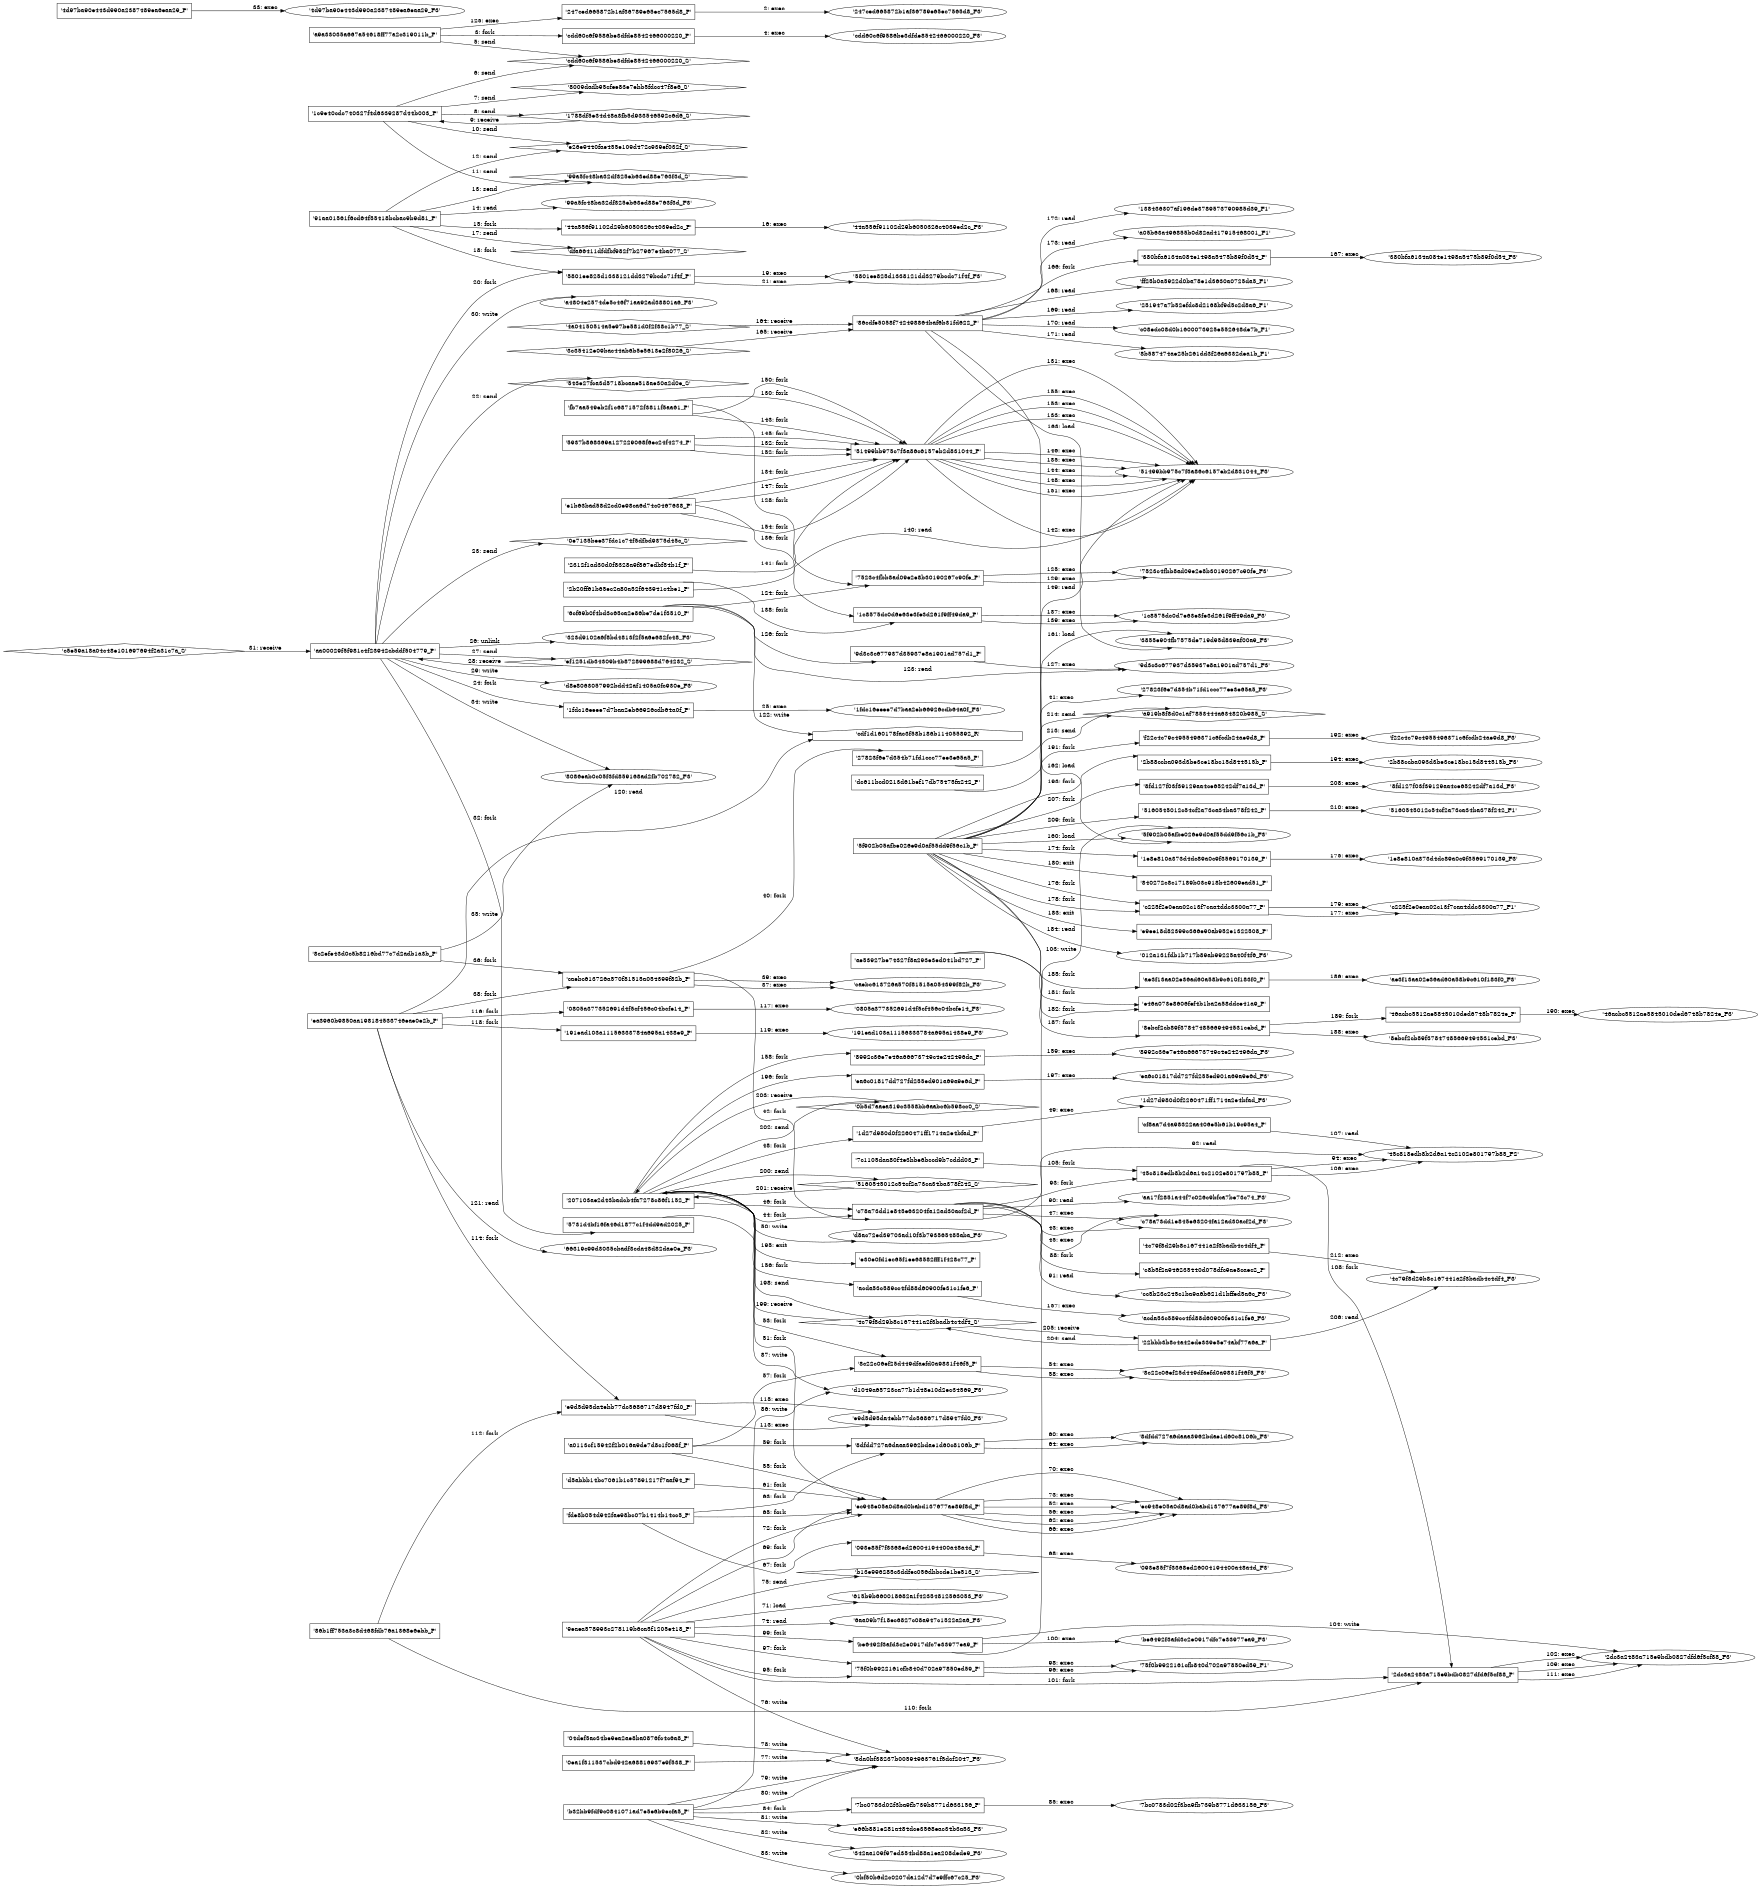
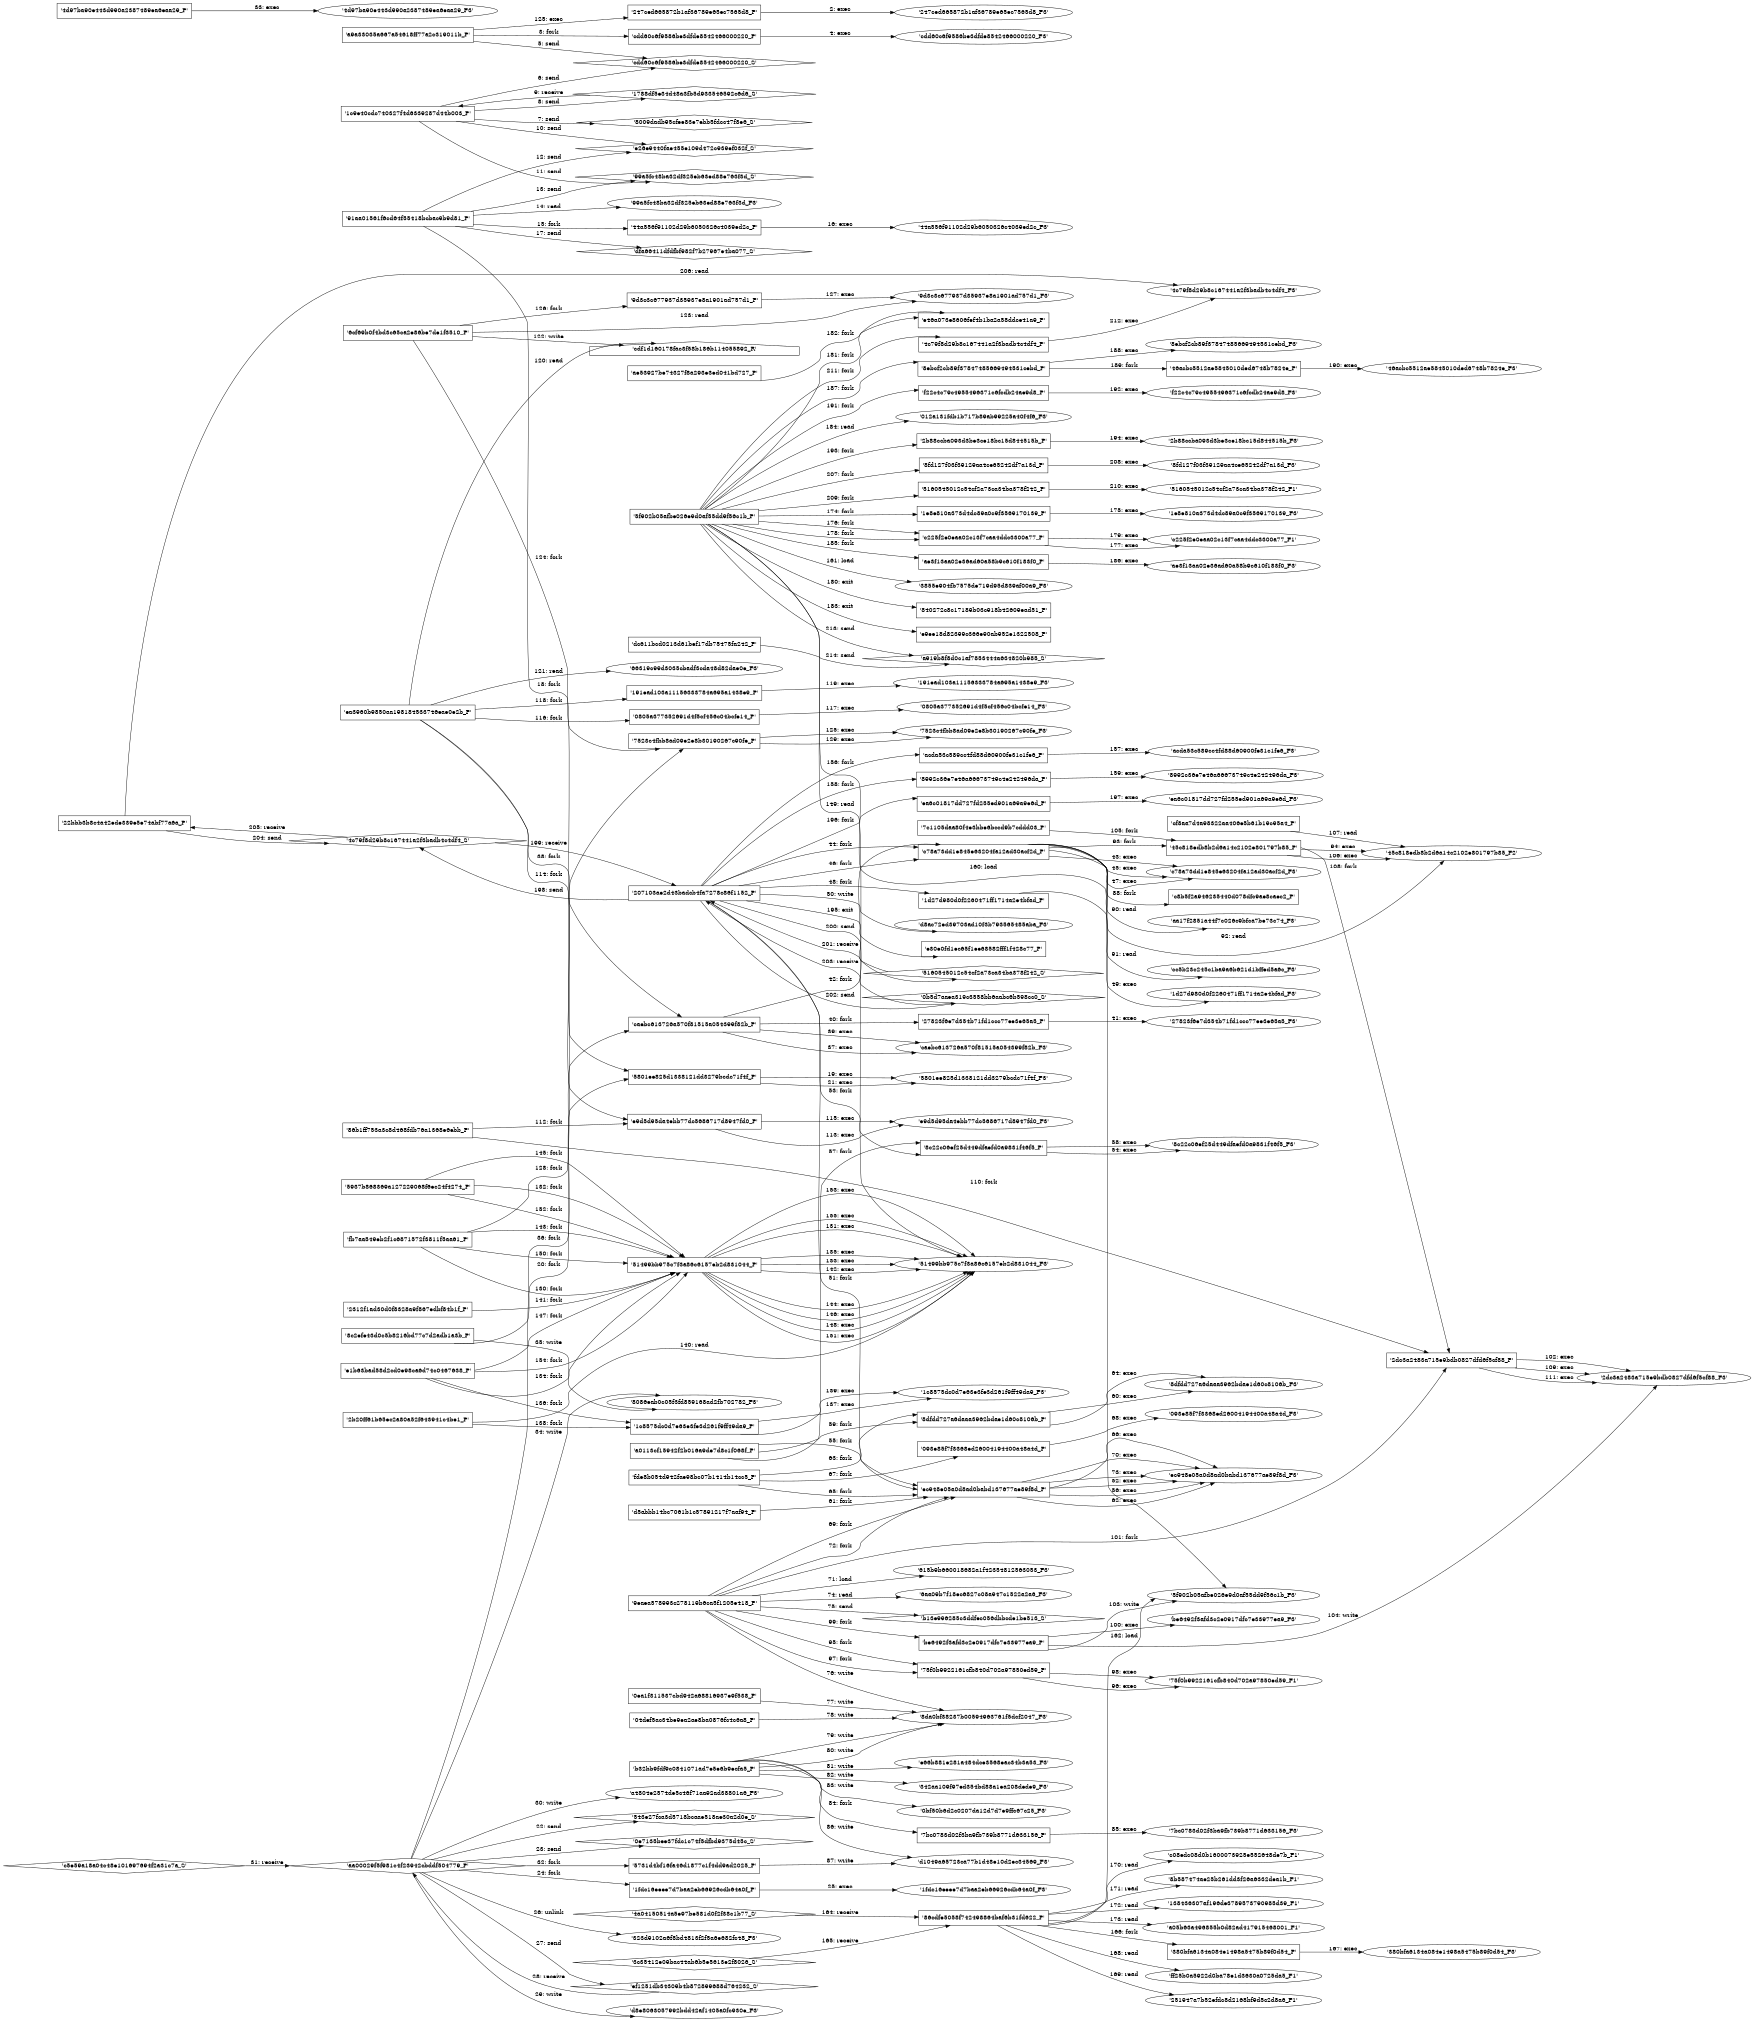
none -> (806, 396)
(1081, 473) -> none
(918, 615) -> (694, 1427)
(375, 651) -> (408, 1866)
(1047, 1029) -> (788, 425)
